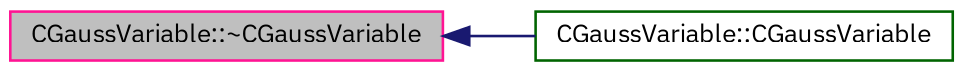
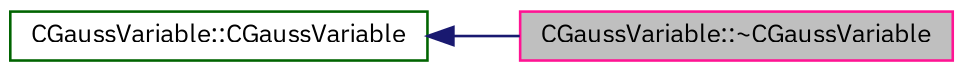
(502, 36) -> (487, 36)
